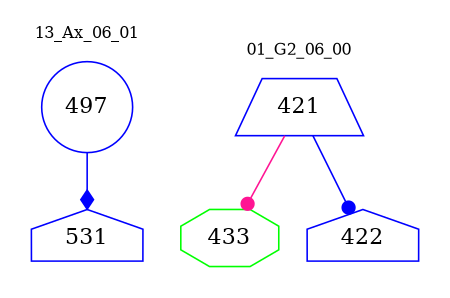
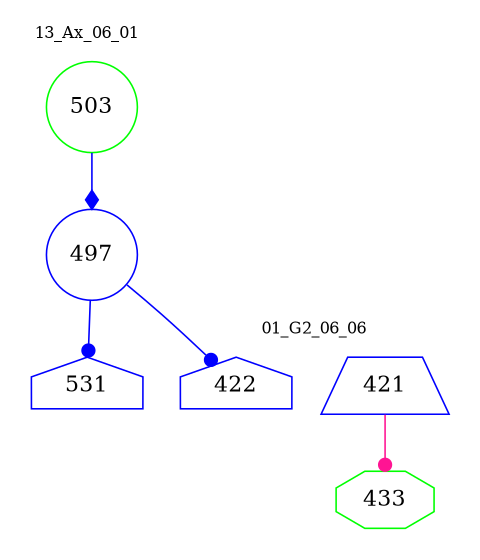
(300, 51) -> (315, 329)
none -> (92, 107)
(329, 169) -> (179, 330)
(87, 171) -> (89, 322)
